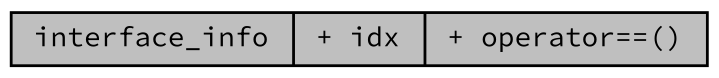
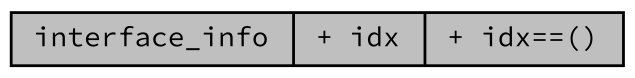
(566, 38) -> (524, 38)
